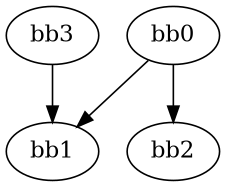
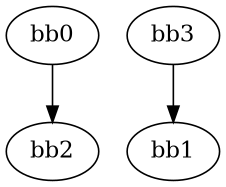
(119, 88) -> none
